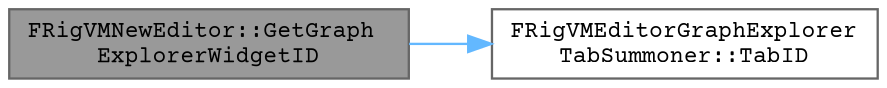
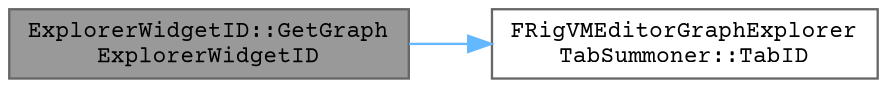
(209, 44) -> (209, 44)
